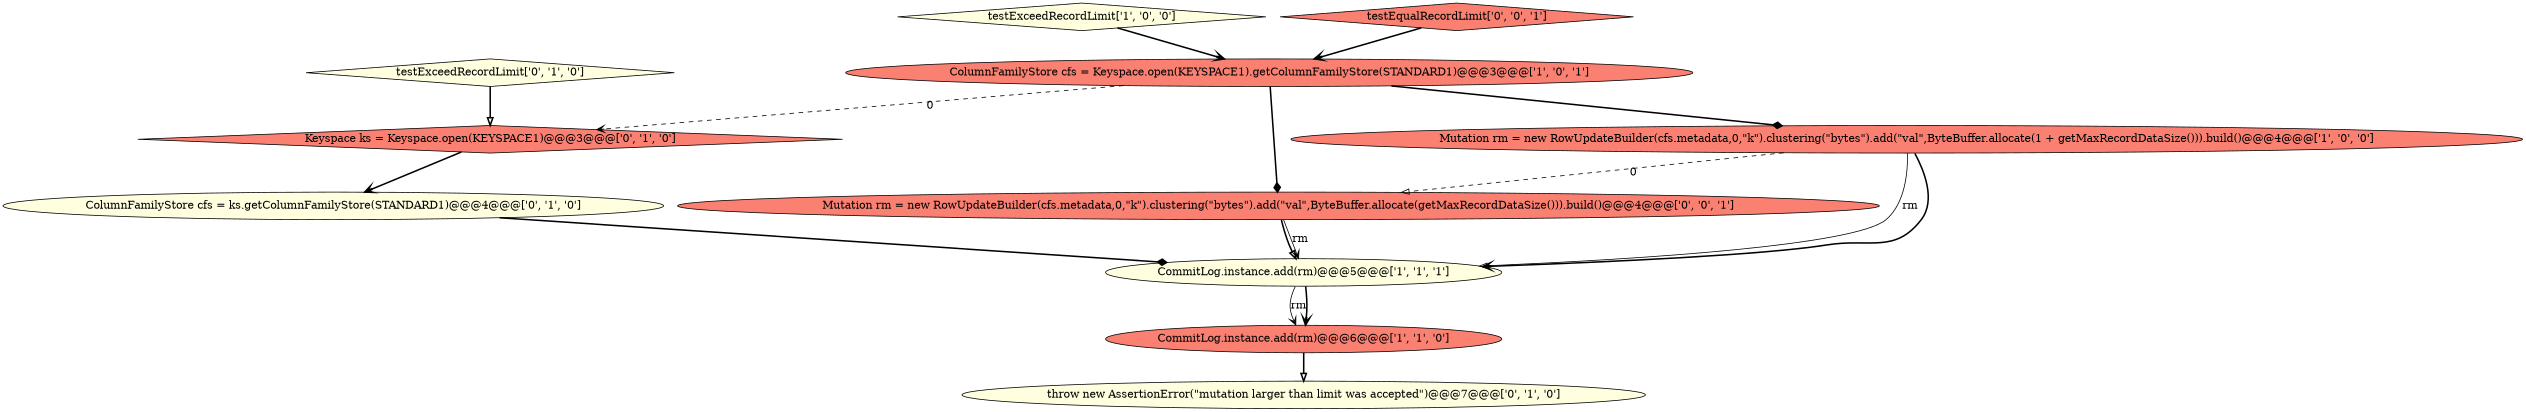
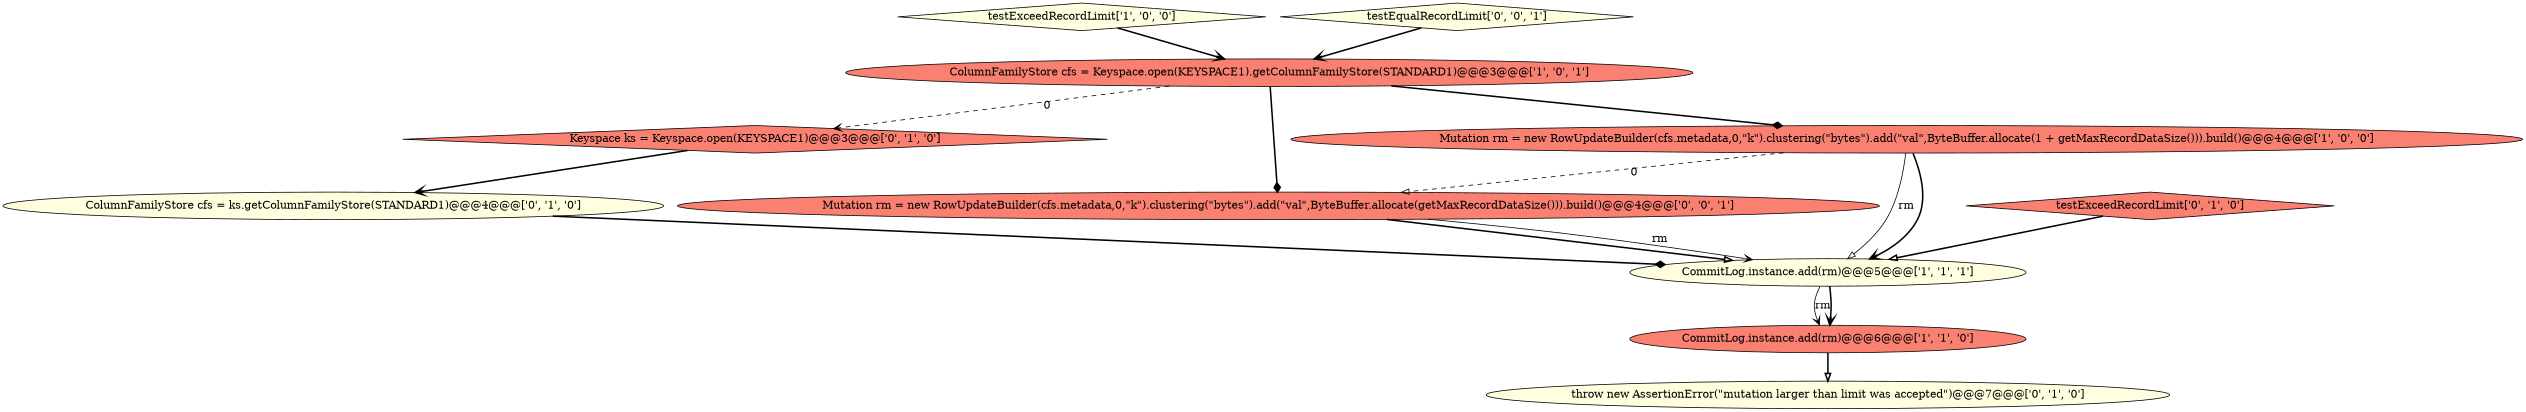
(1457, 17) -> (1457, 17)
(490, 73) -> (2150, 206)
(490, 102) -> (2000, 237)
